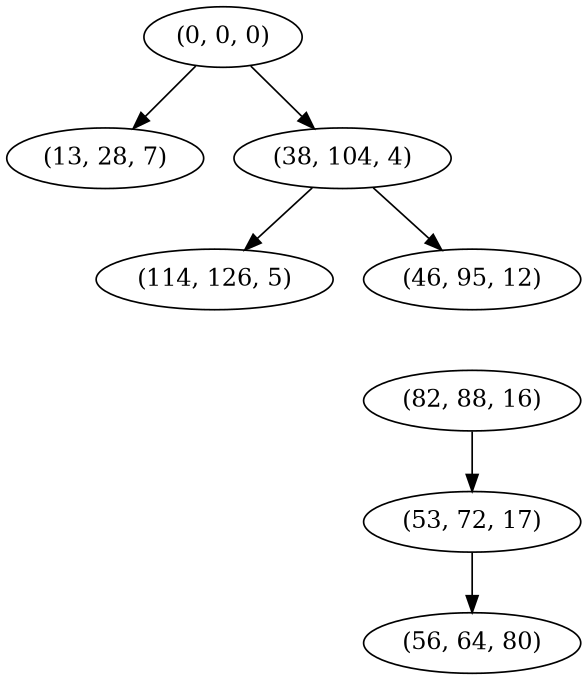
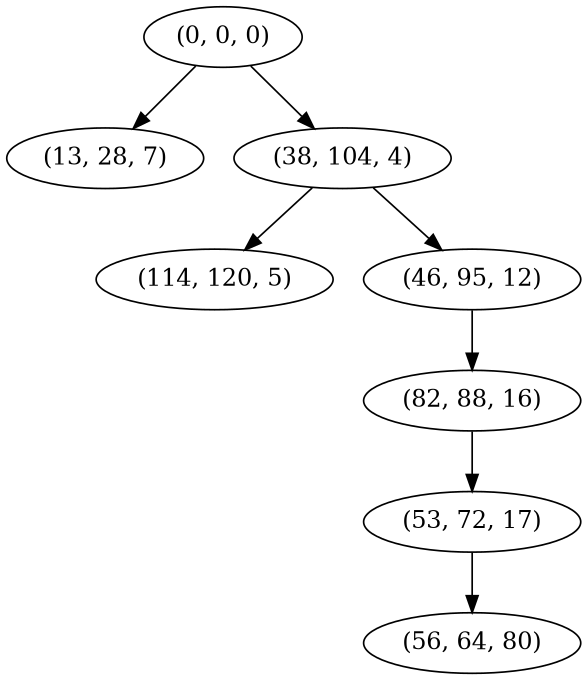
(215, 279) -> (215, 279)
none -> (472, 332)
